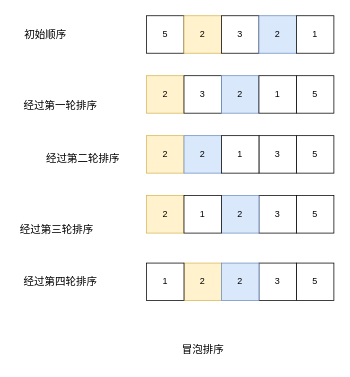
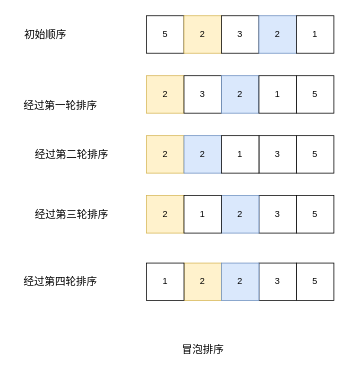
(83, 158) -> (72, 154)
(57, 229) -> (72, 214)
